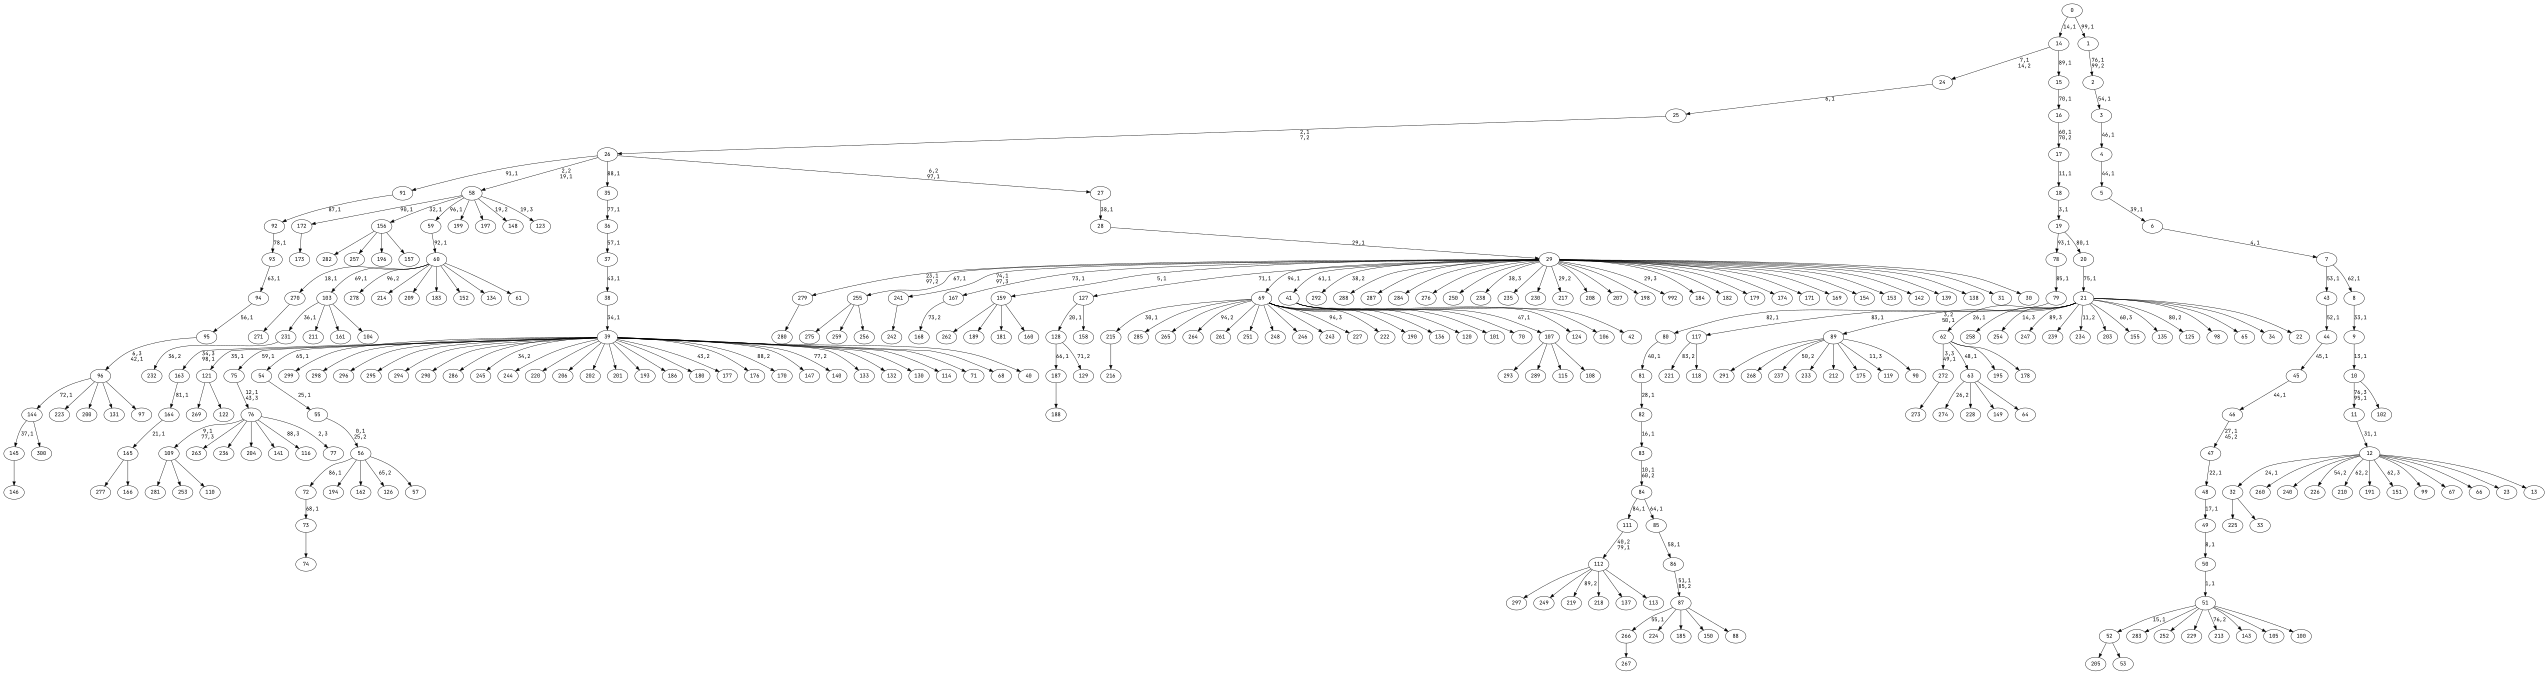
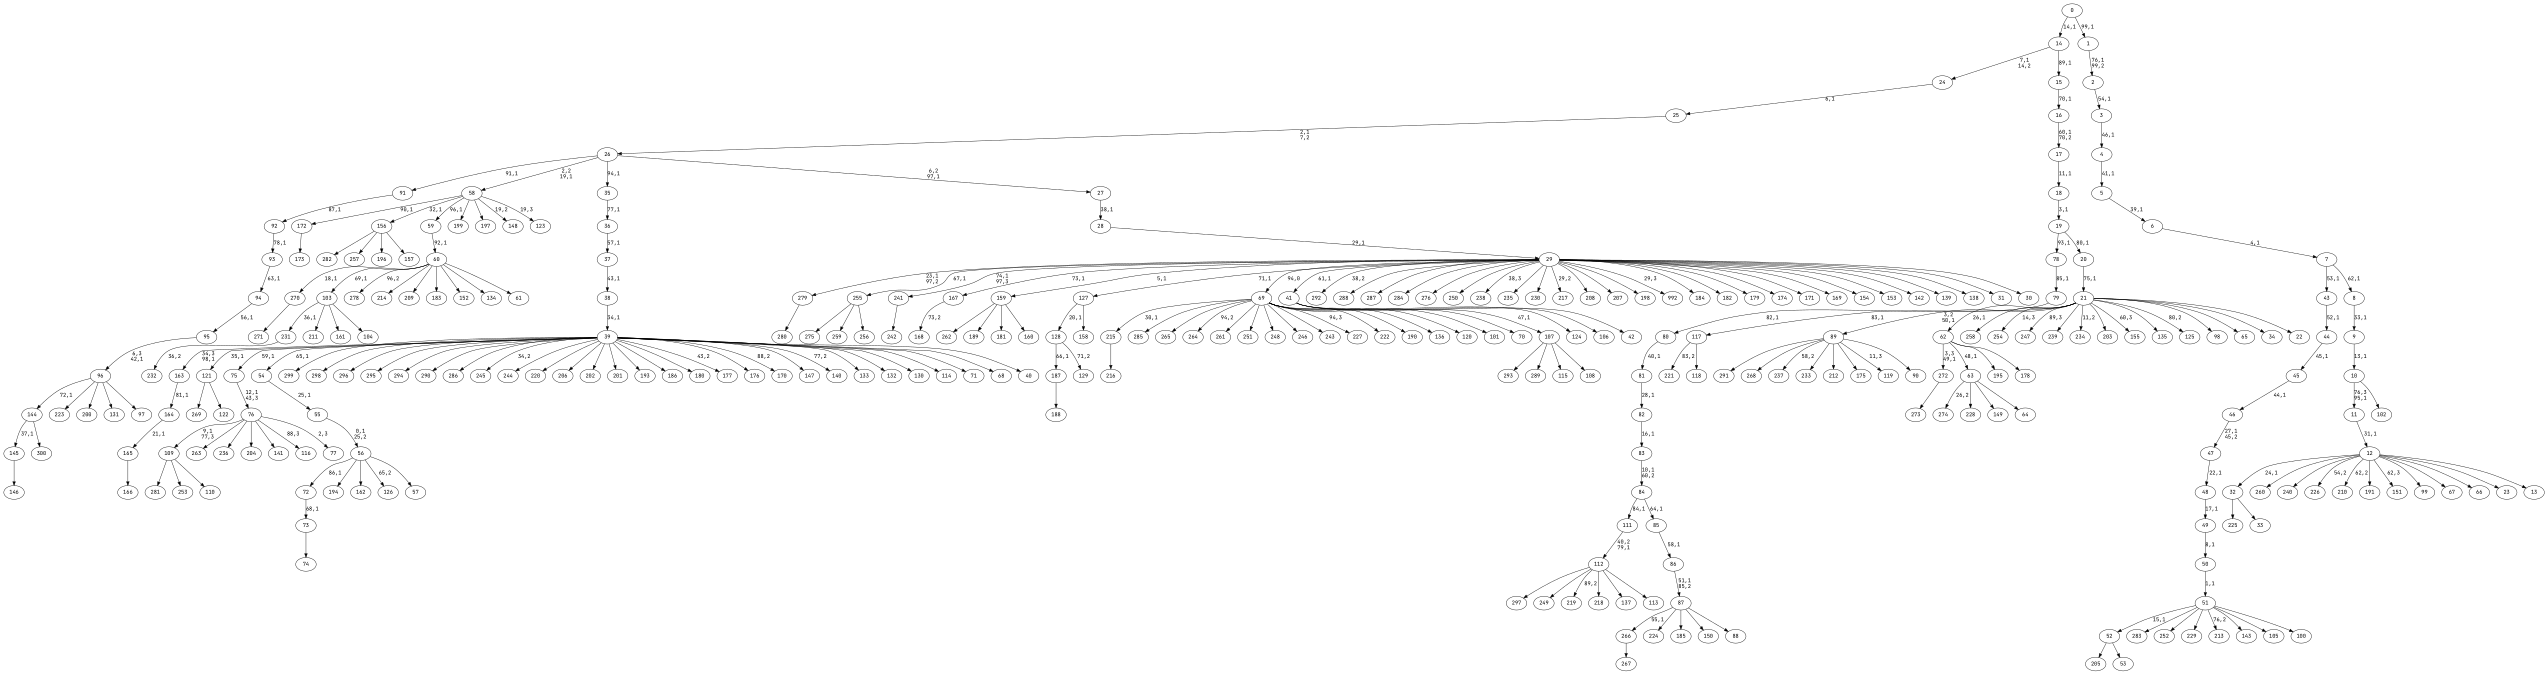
(614, 174) -> (614, 174)
(2108, 174) -> (2108, 174)
(1294, 279) -> (1294, 279)
(1808, 357) -> (1808, 357)
(100, 492) -> none
